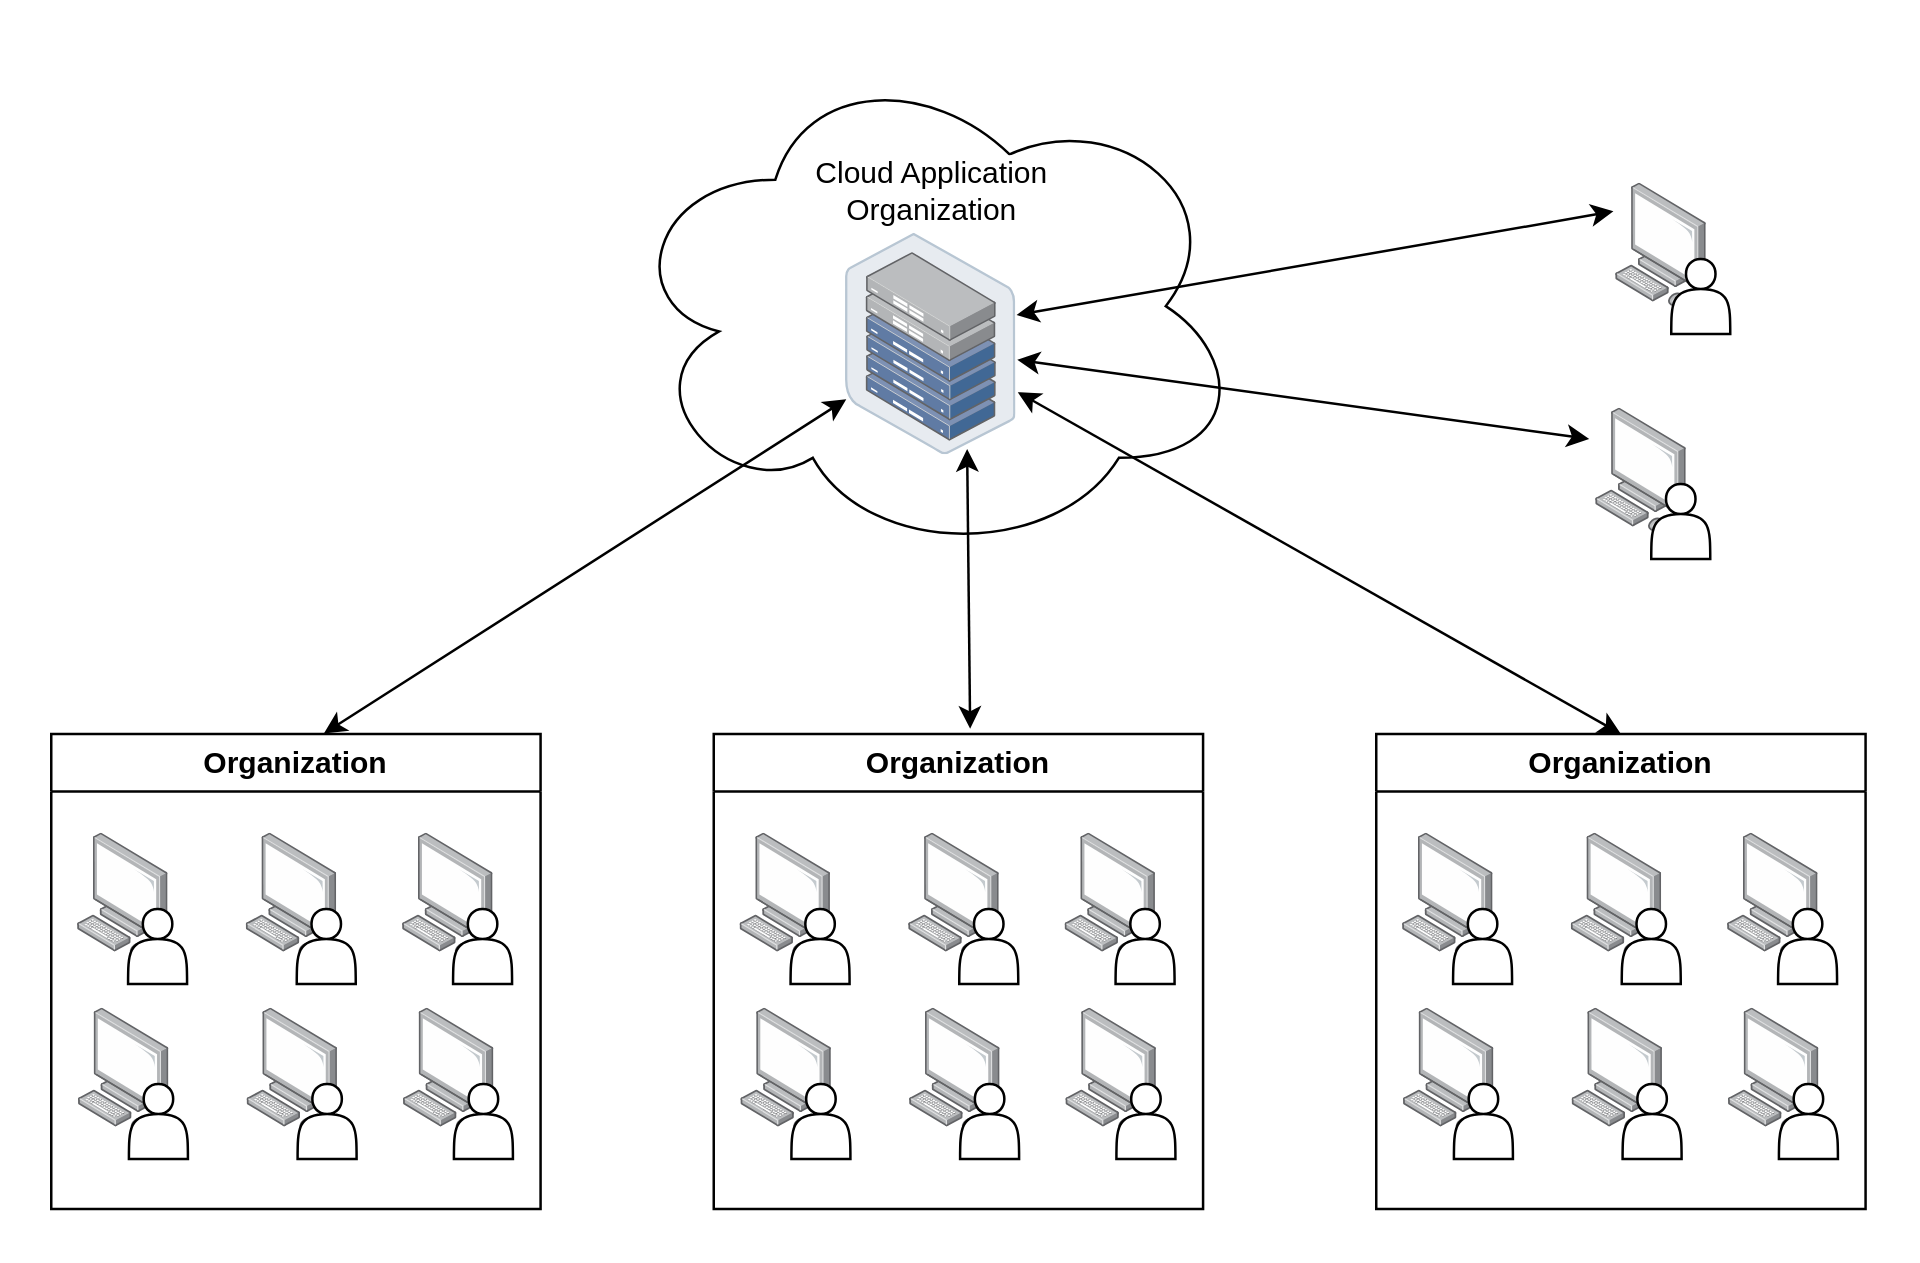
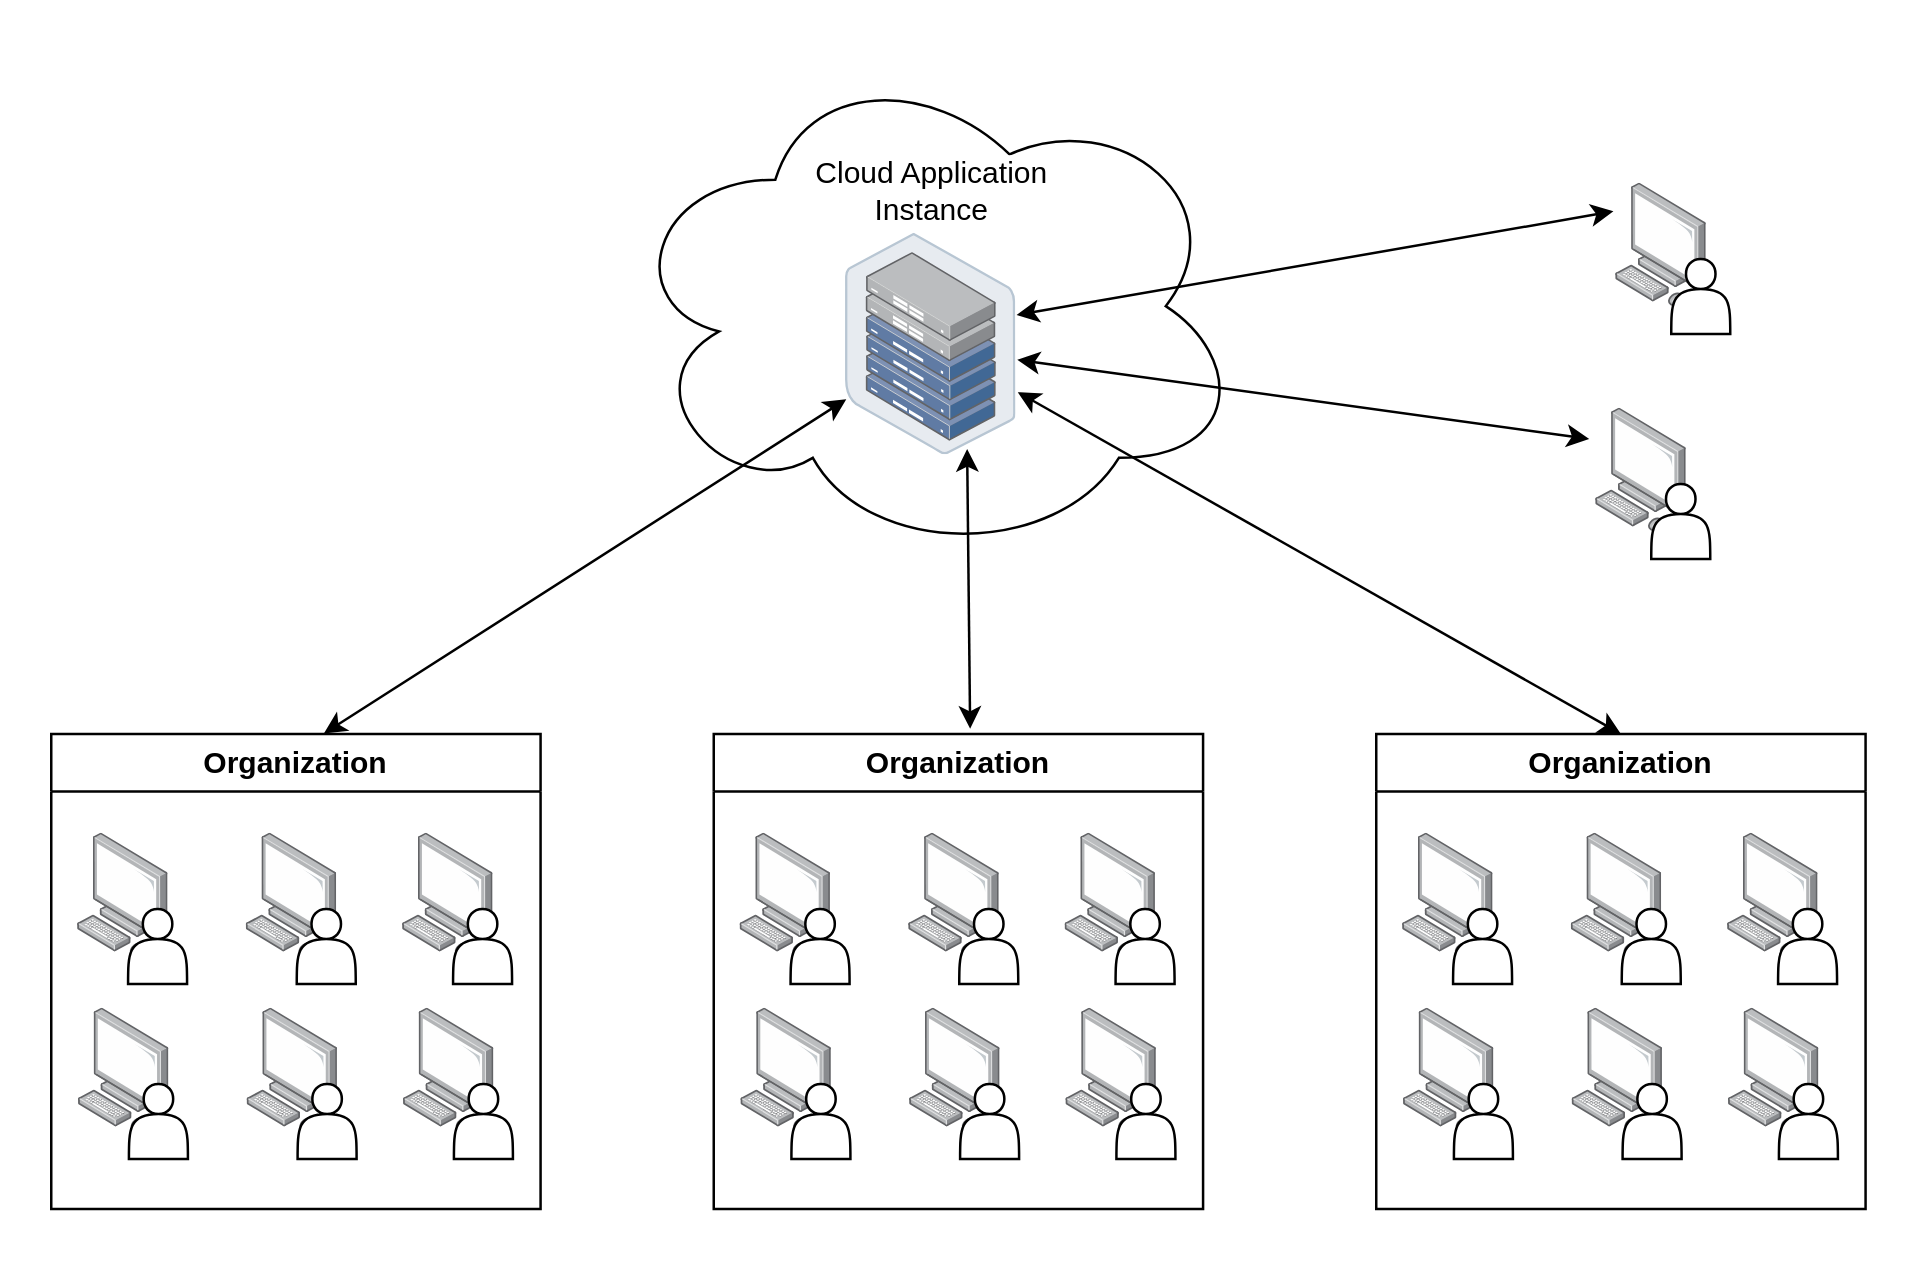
(933, 190) -> (933, 190)
